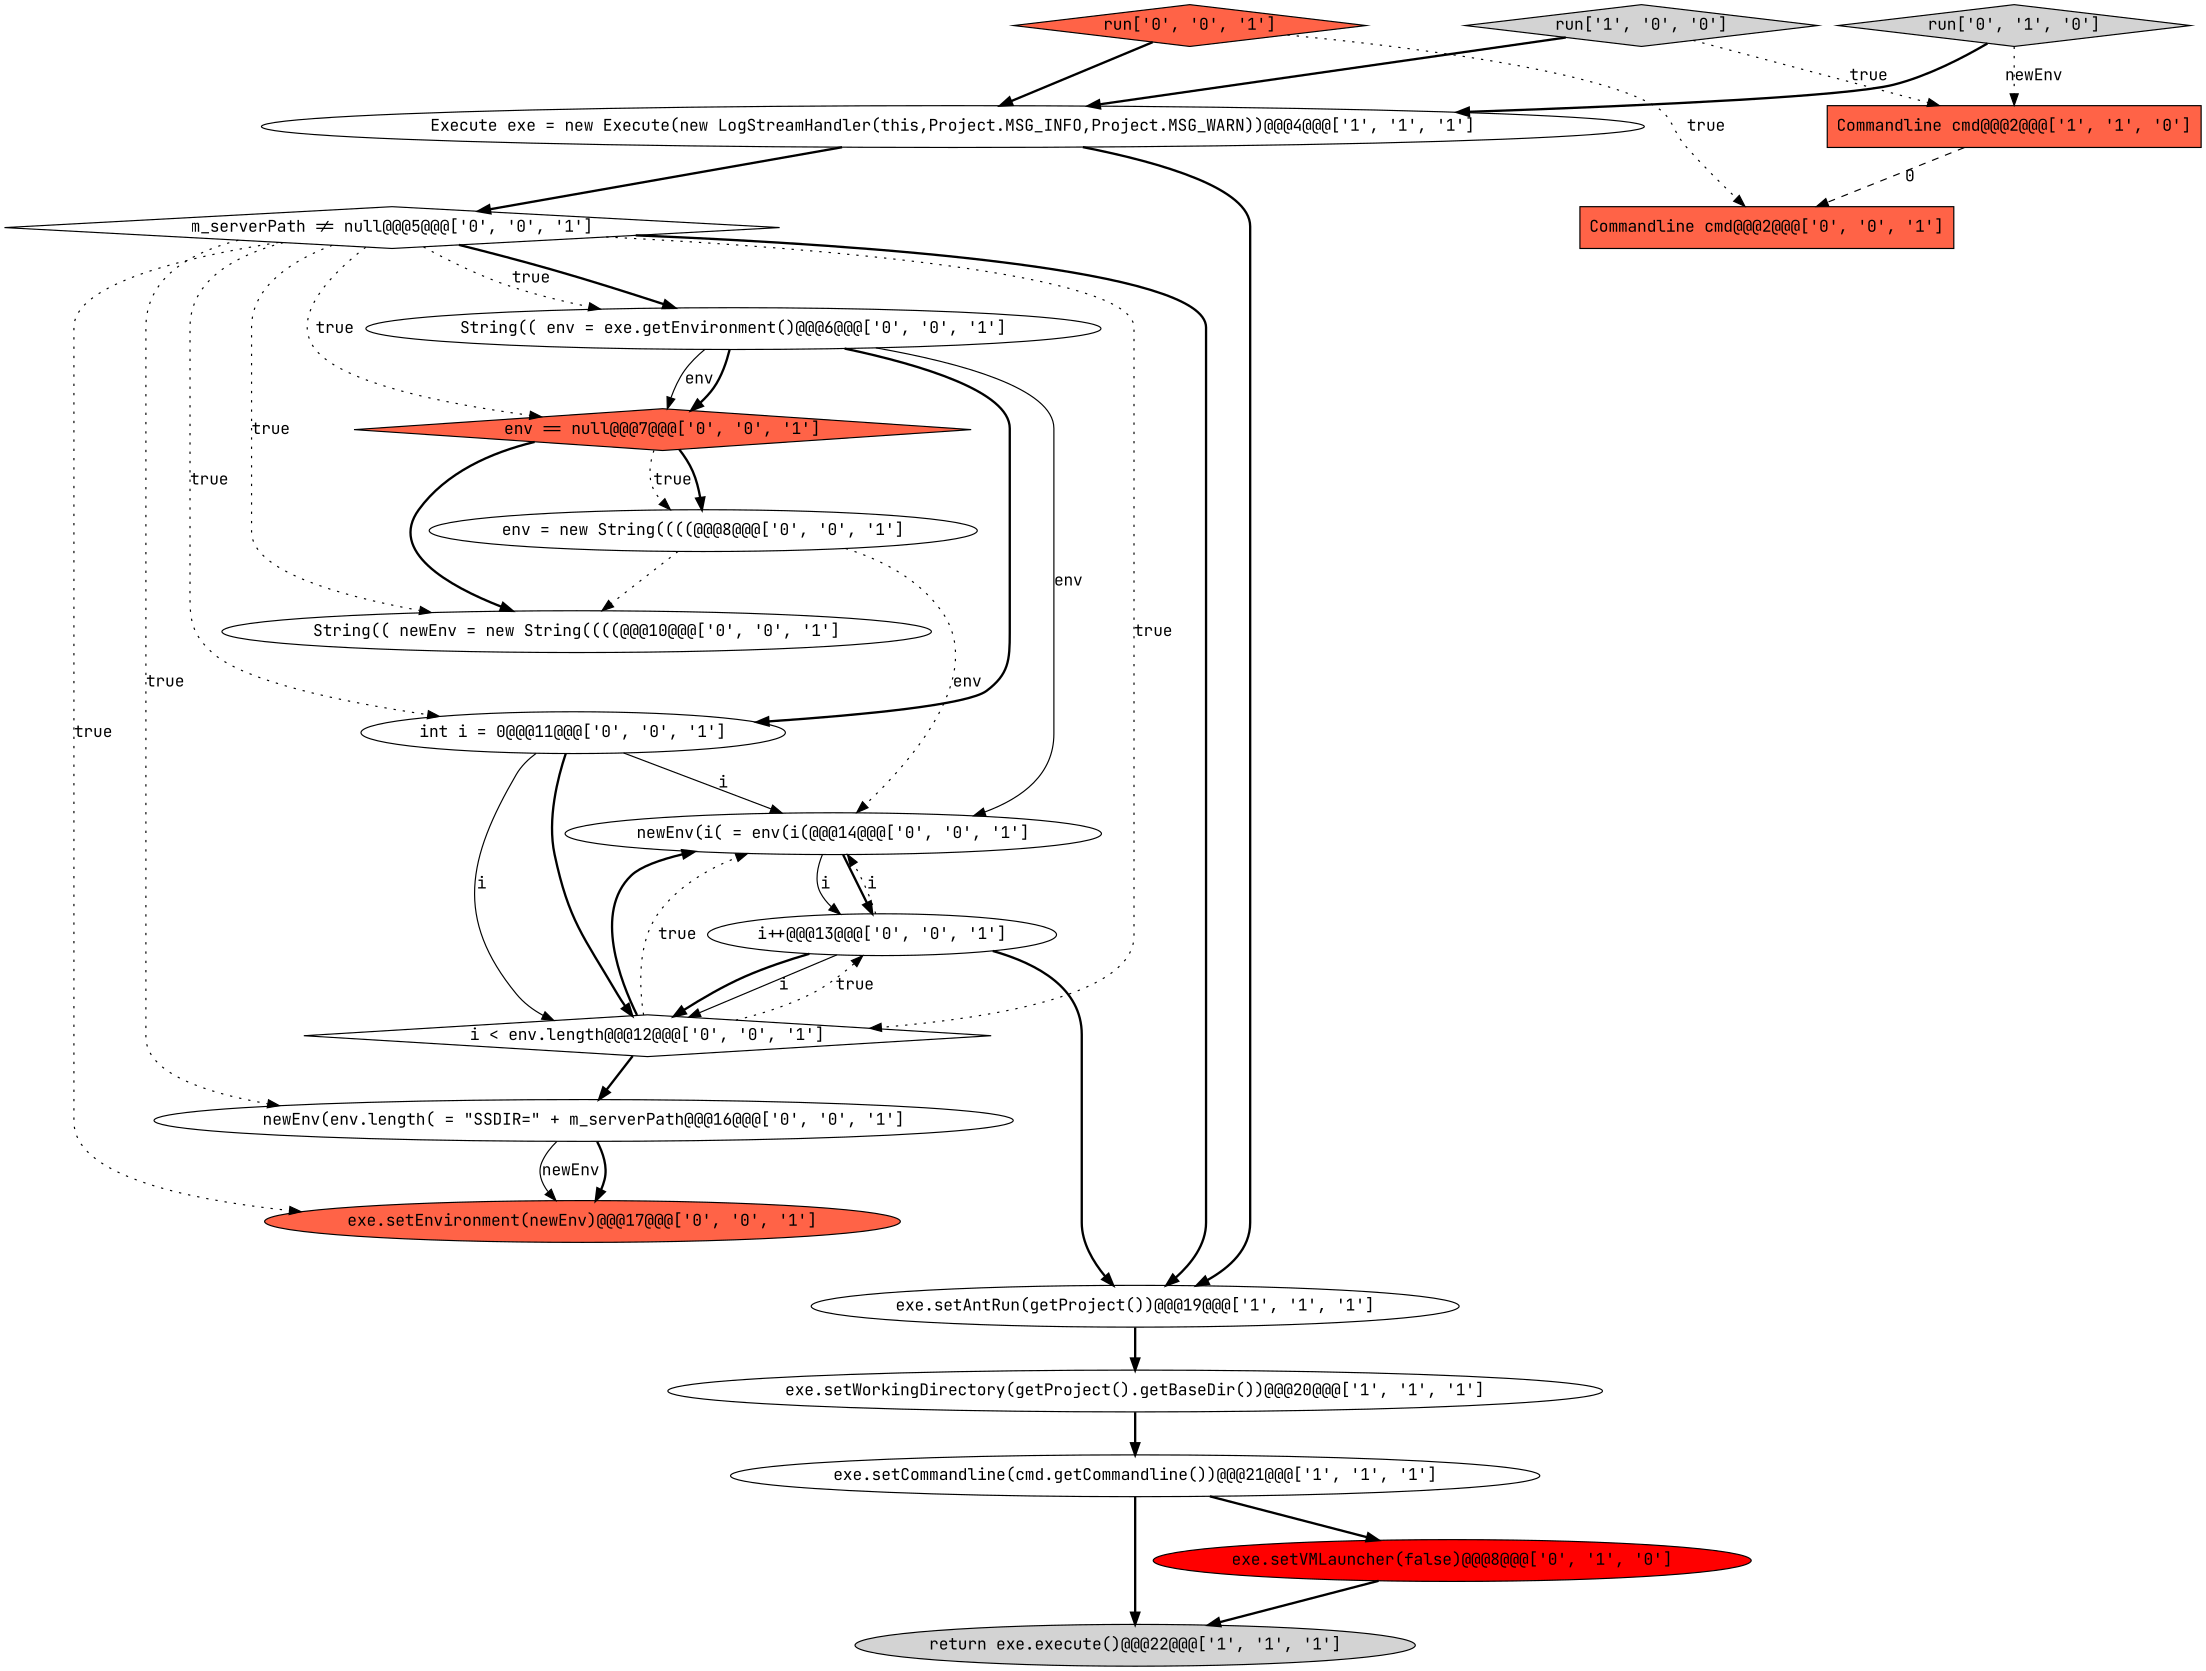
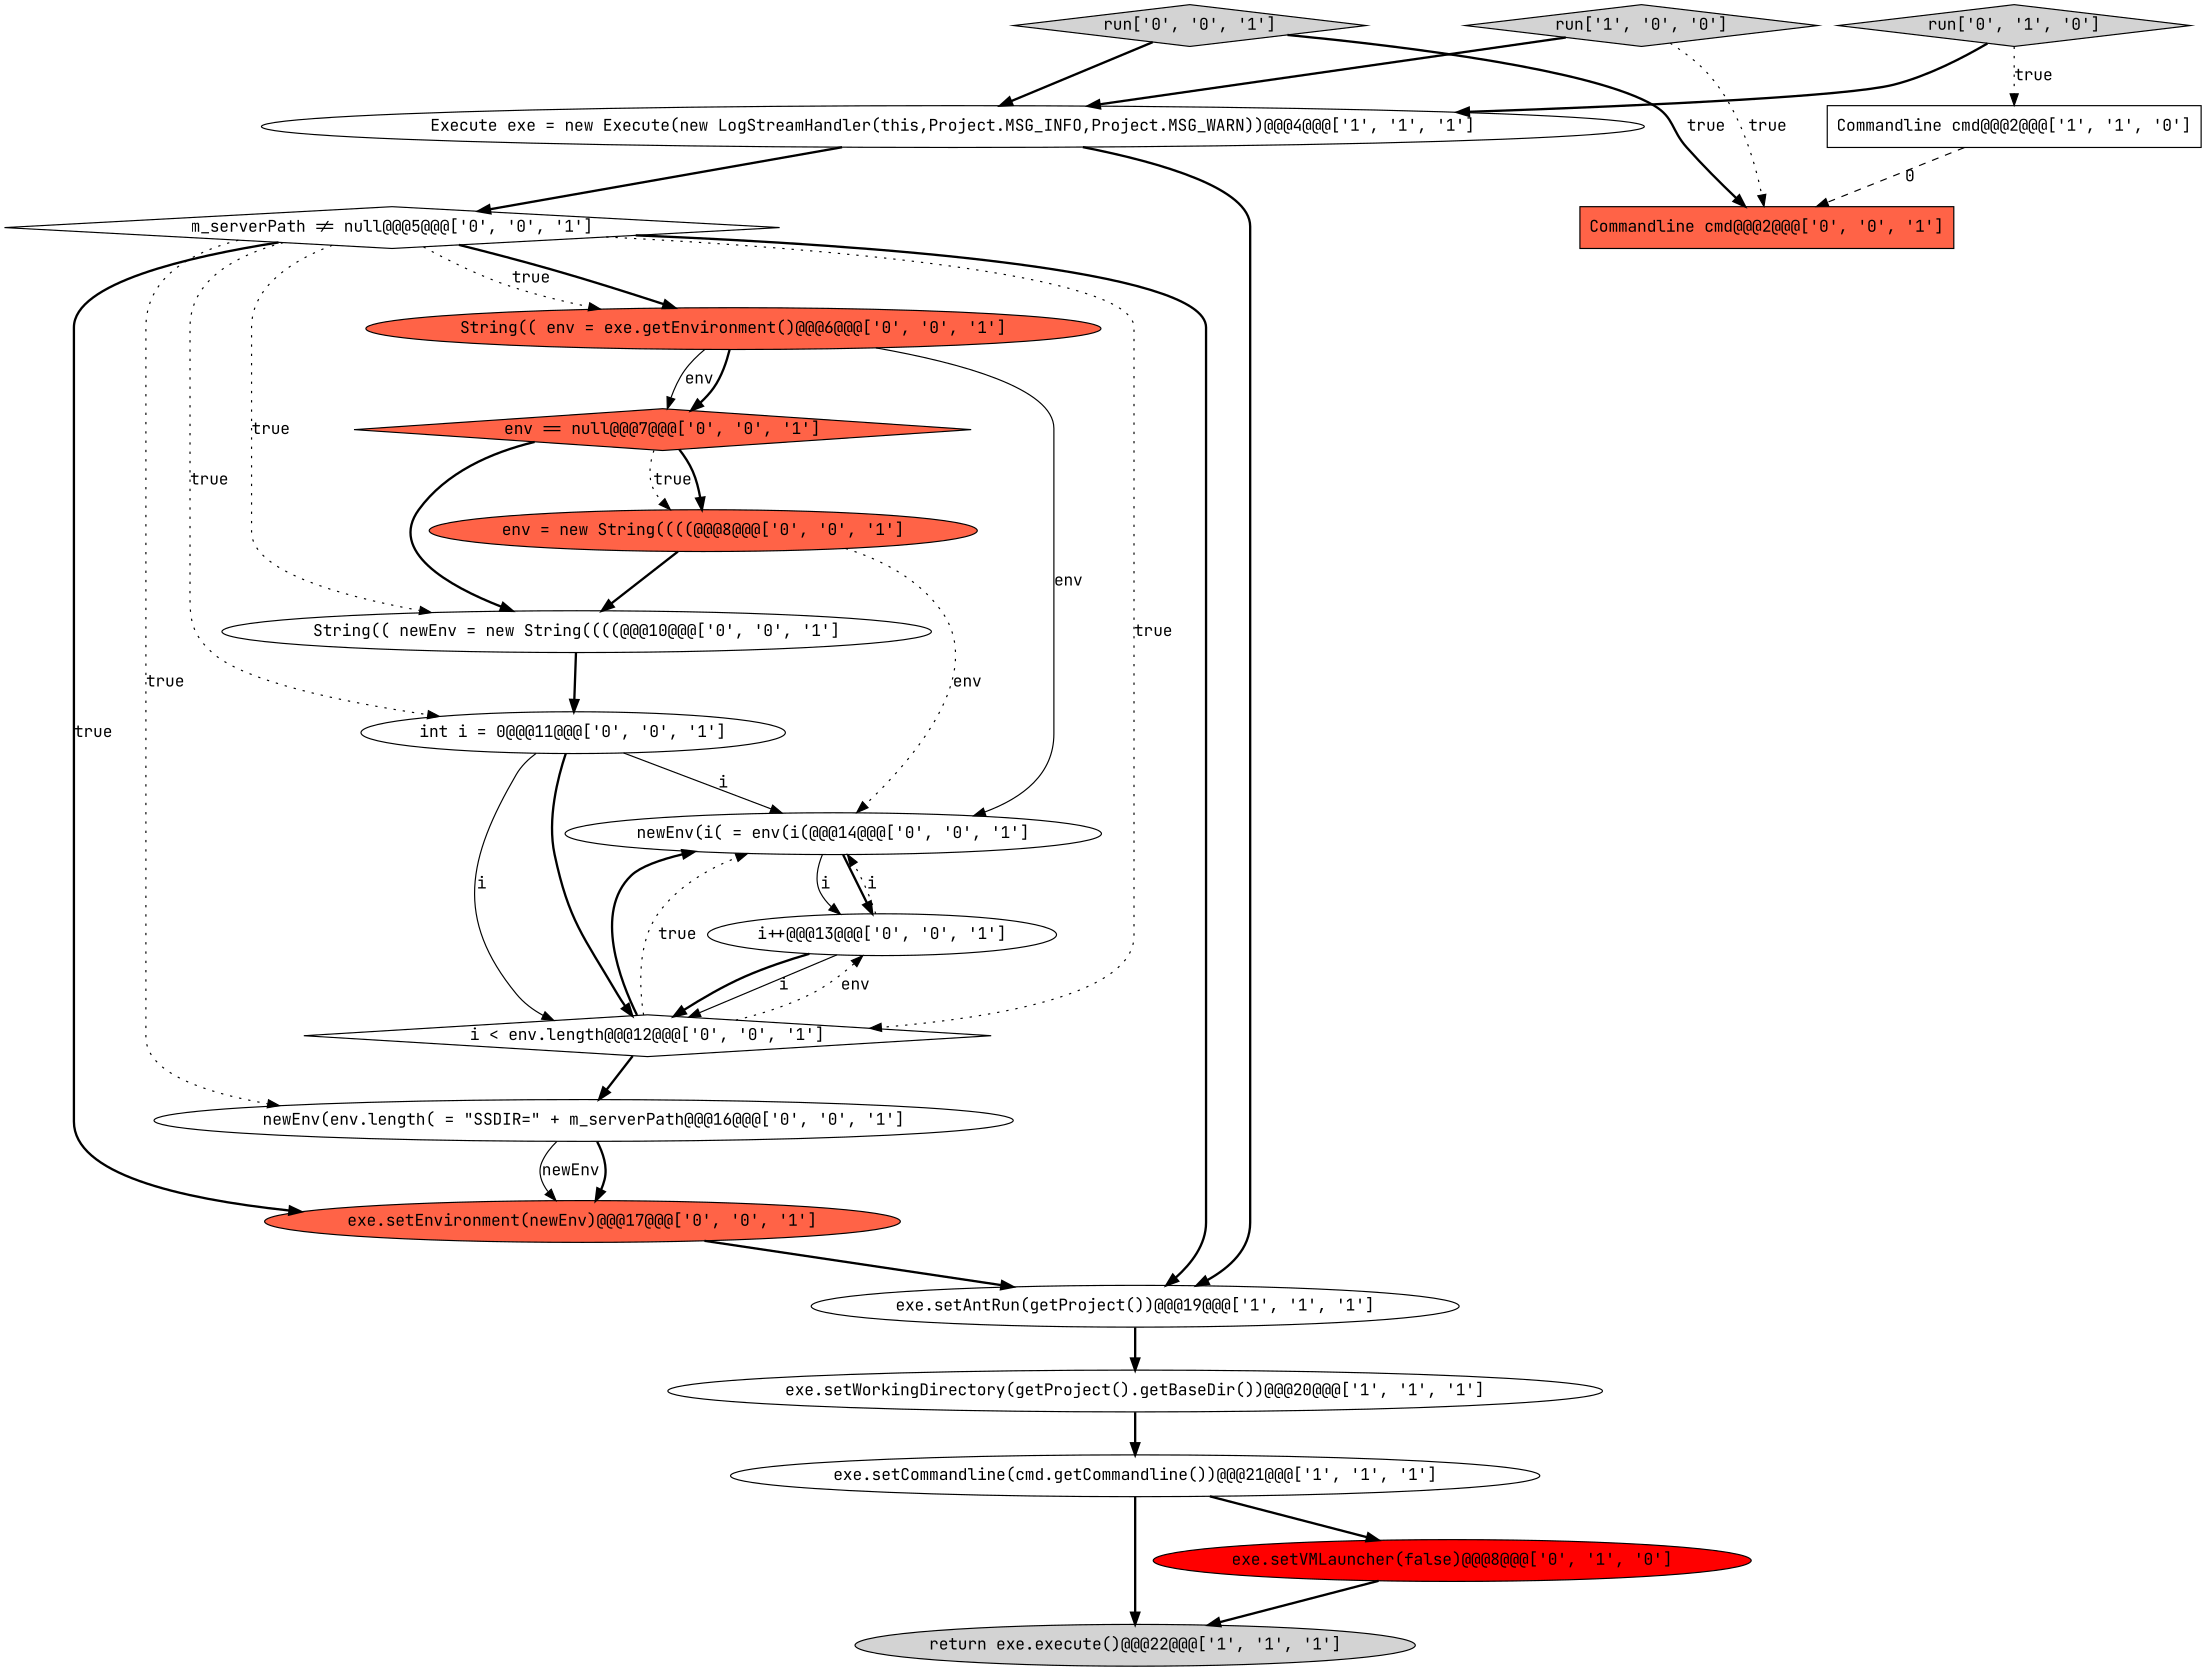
(1190, 26) -> (1190, 26)
(1535, 69) -> (1535, 69)
(1811, 72) -> (1732, 109)
(2034, 76) -> (2034, 76)
(2014, 127) -> (2014, 127)
(733, 329) -> (733, 329)
(358, 376) -> none
(703, 531) -> (703, 531)
(645, 578) -> (645, 578)
(1010, 578) -> (575, 676)
(74, 732) -> (74, 732)
(855, 985) -> (855, 985)
(1082, 1093) -> (853, 1263)
